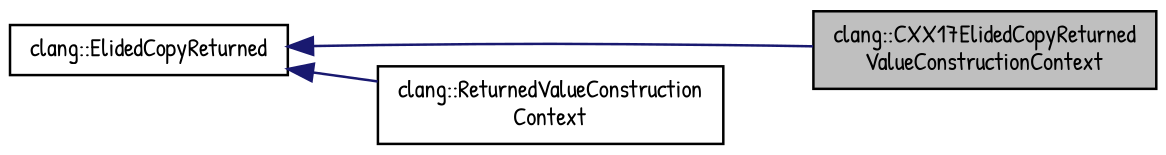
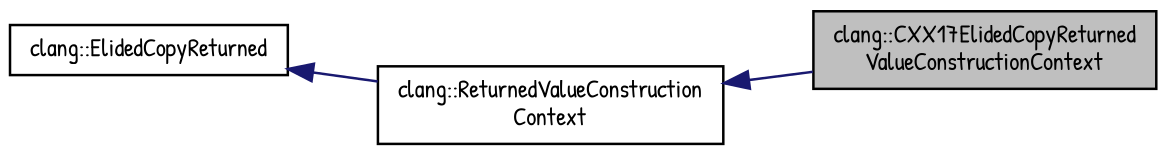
(563, 44) -> (781, 76)
